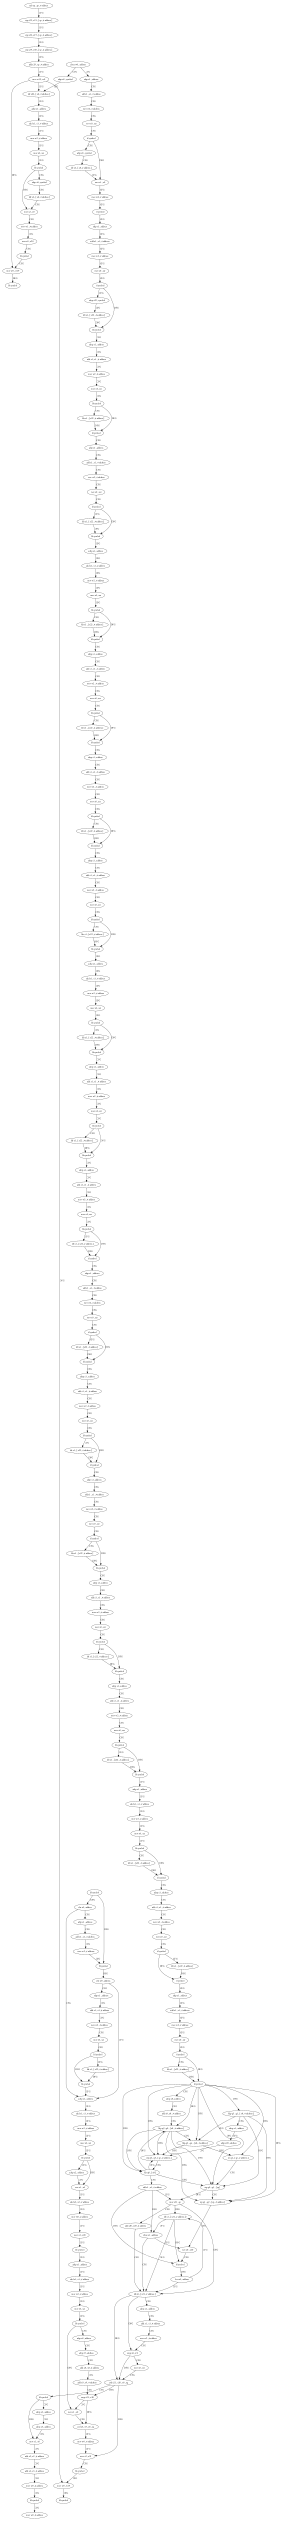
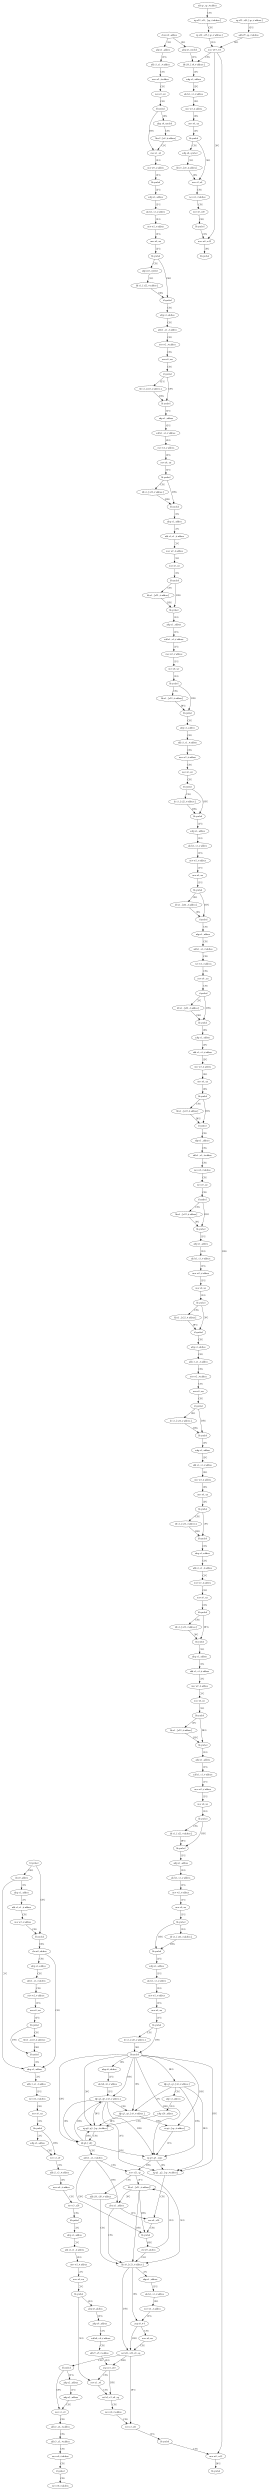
(39, 42) -> (210, 42)
